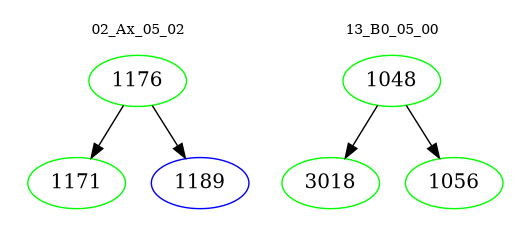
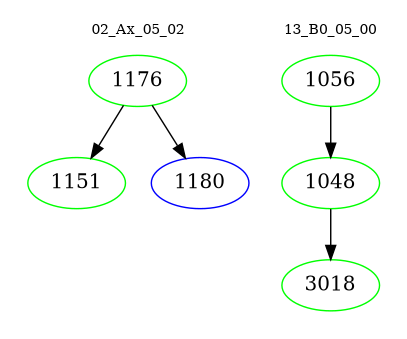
(419, 126) -> (331, 125)
(77, 183) -> (77, 183)
(200, 183) -> (200, 183)
